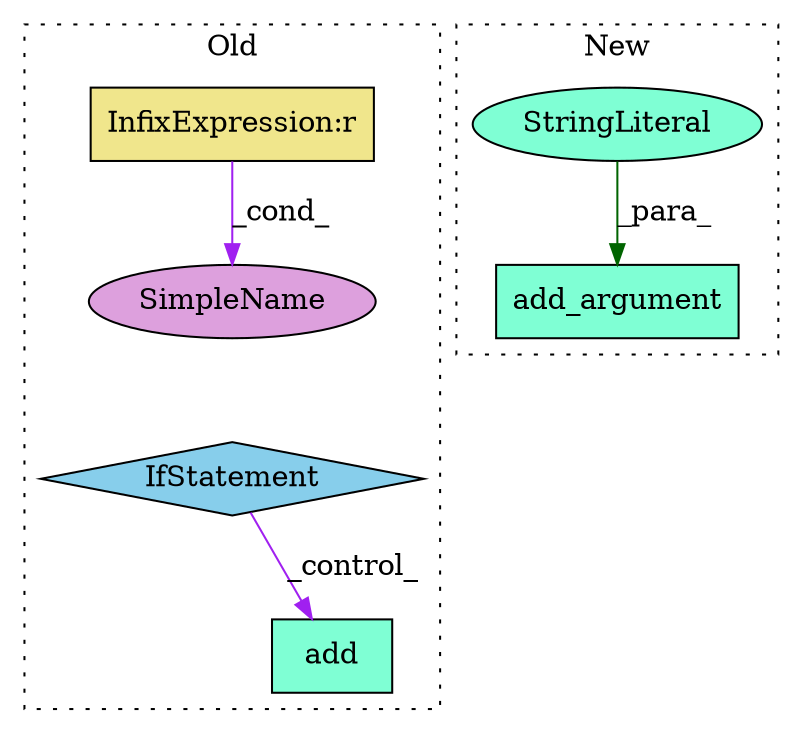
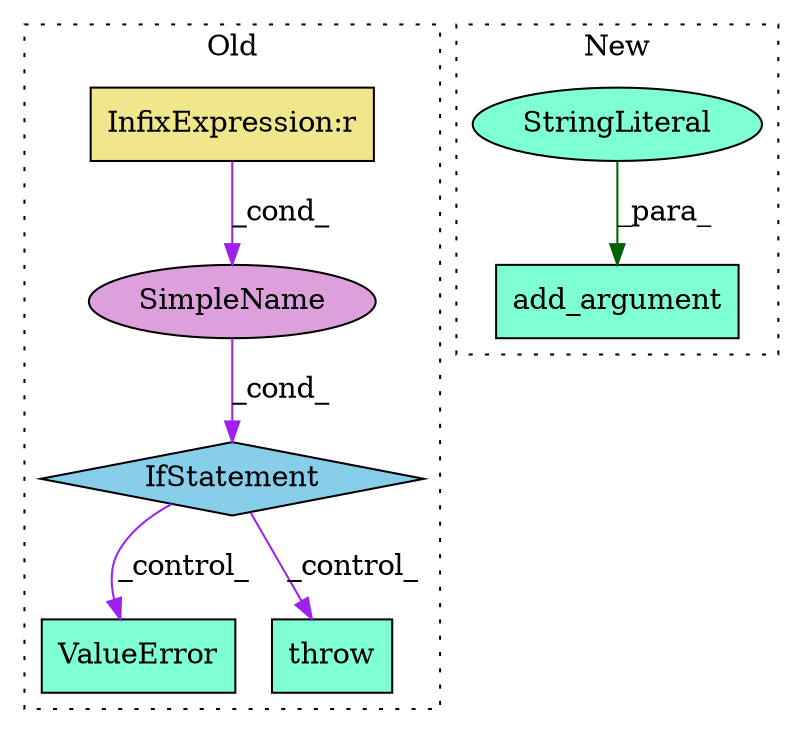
none -> (232, 380)
none -> (139, 656)
(332, 656) -> (332, 656)
